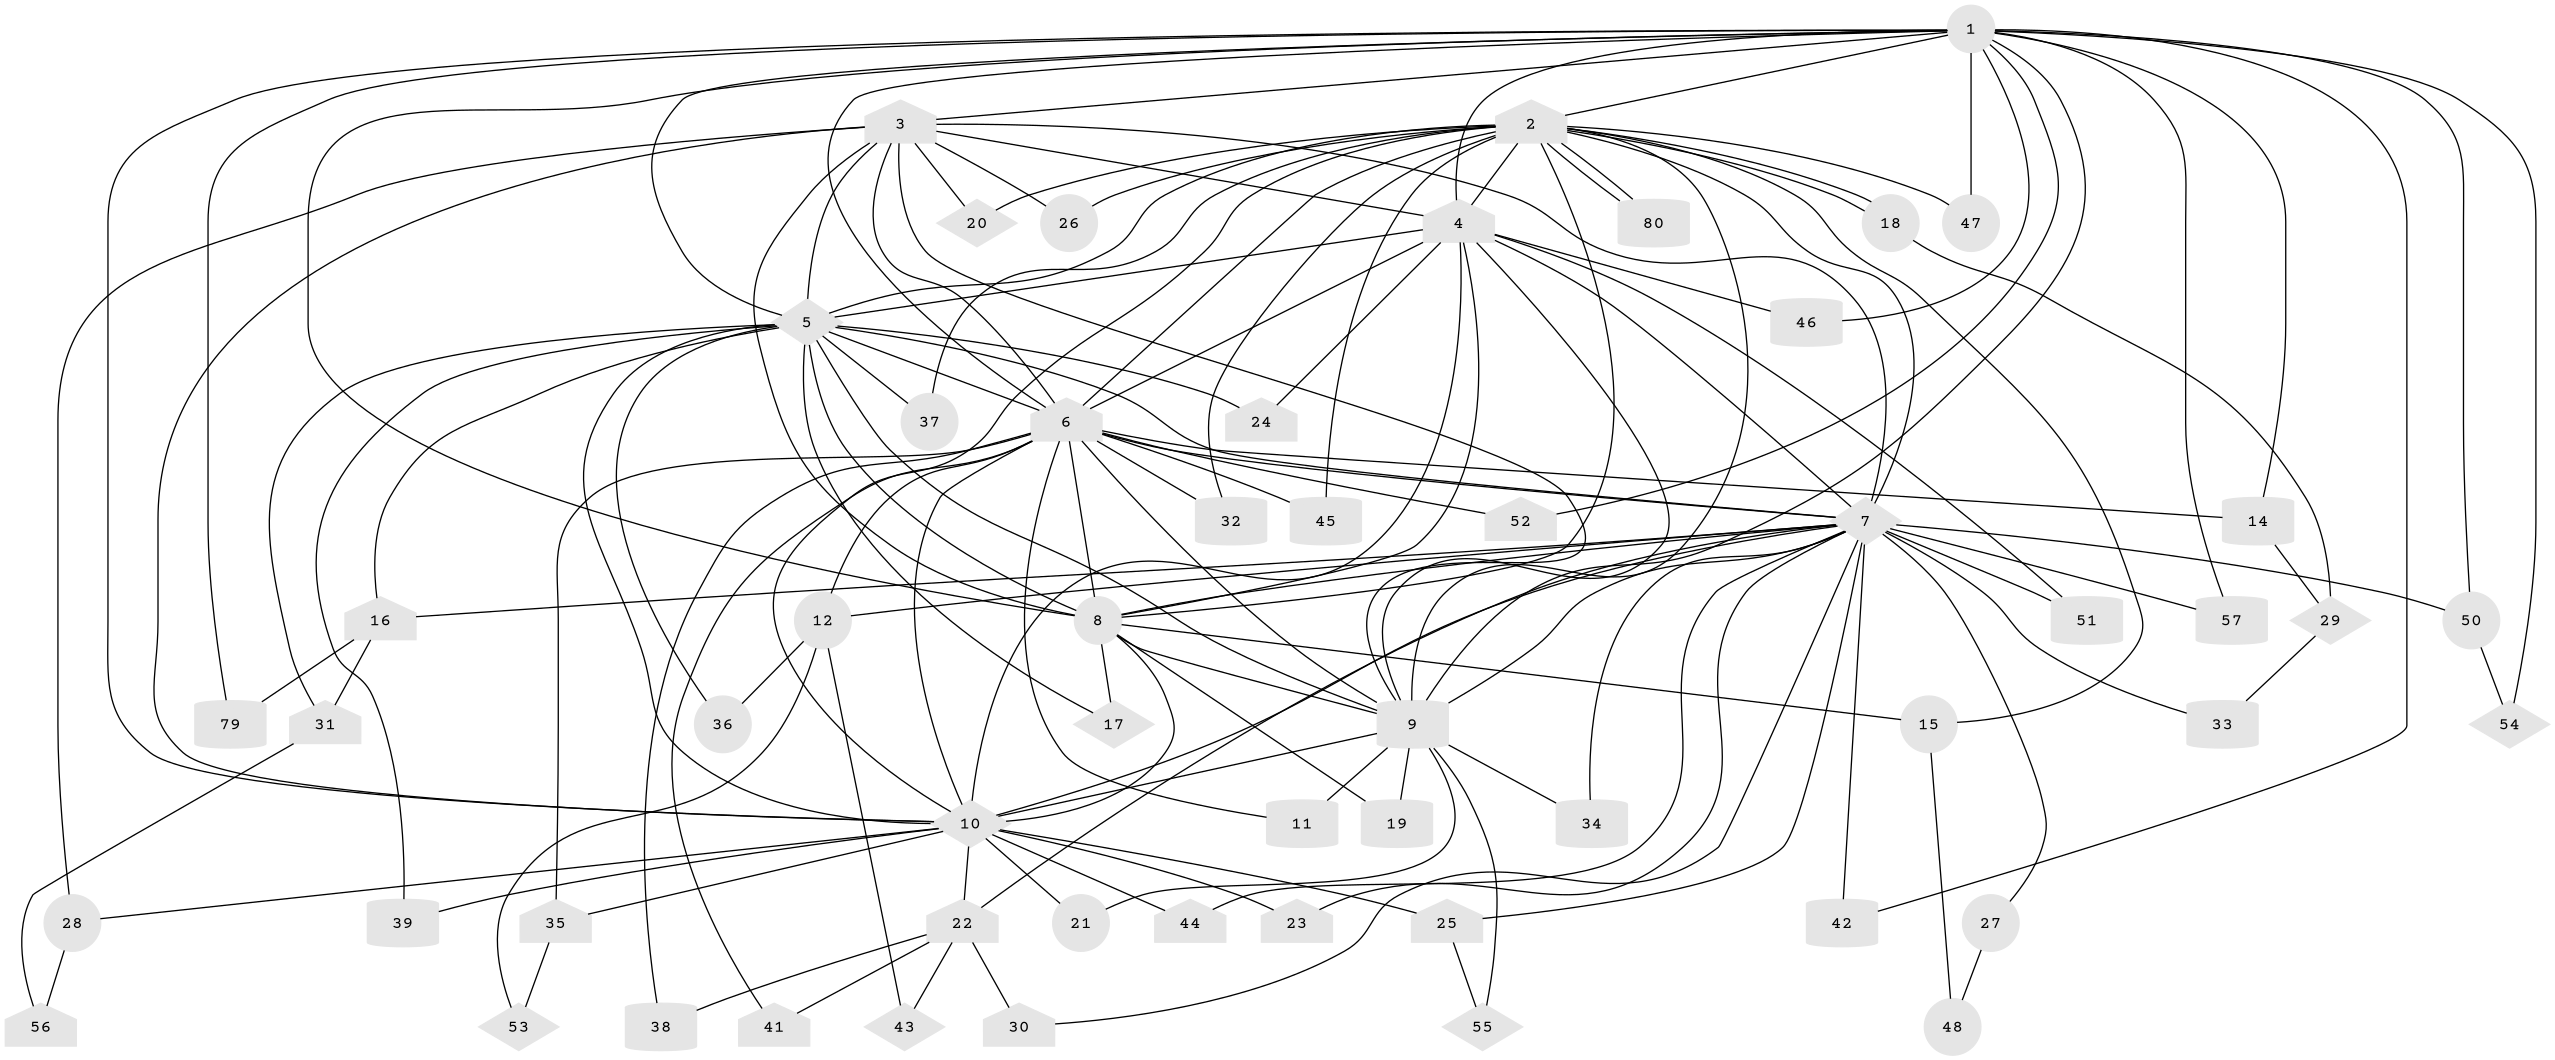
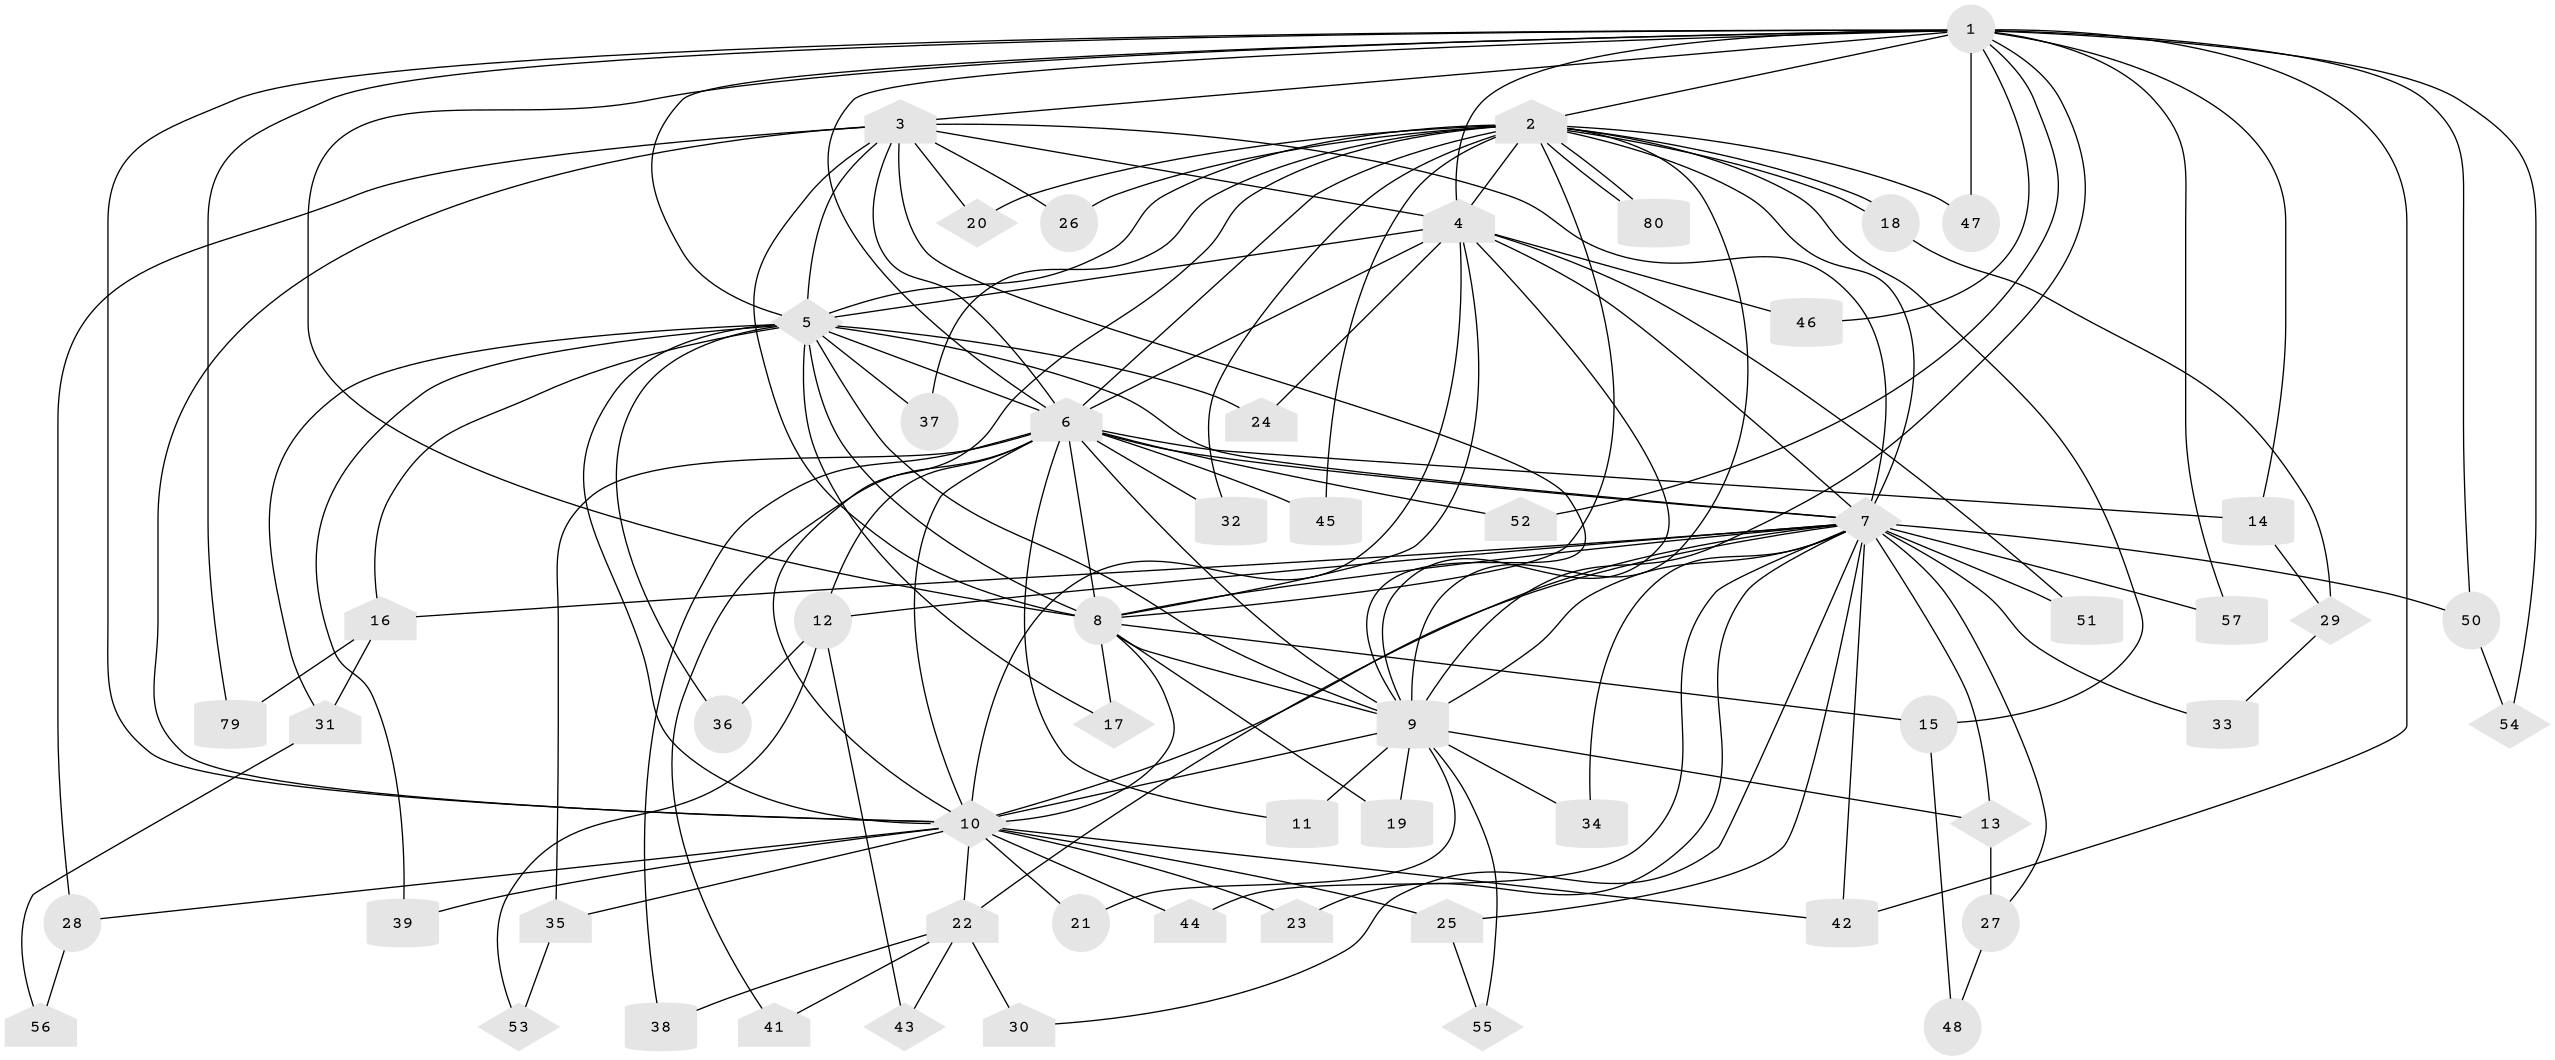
none -> (1991, 824)
none -> (1424, 875)
